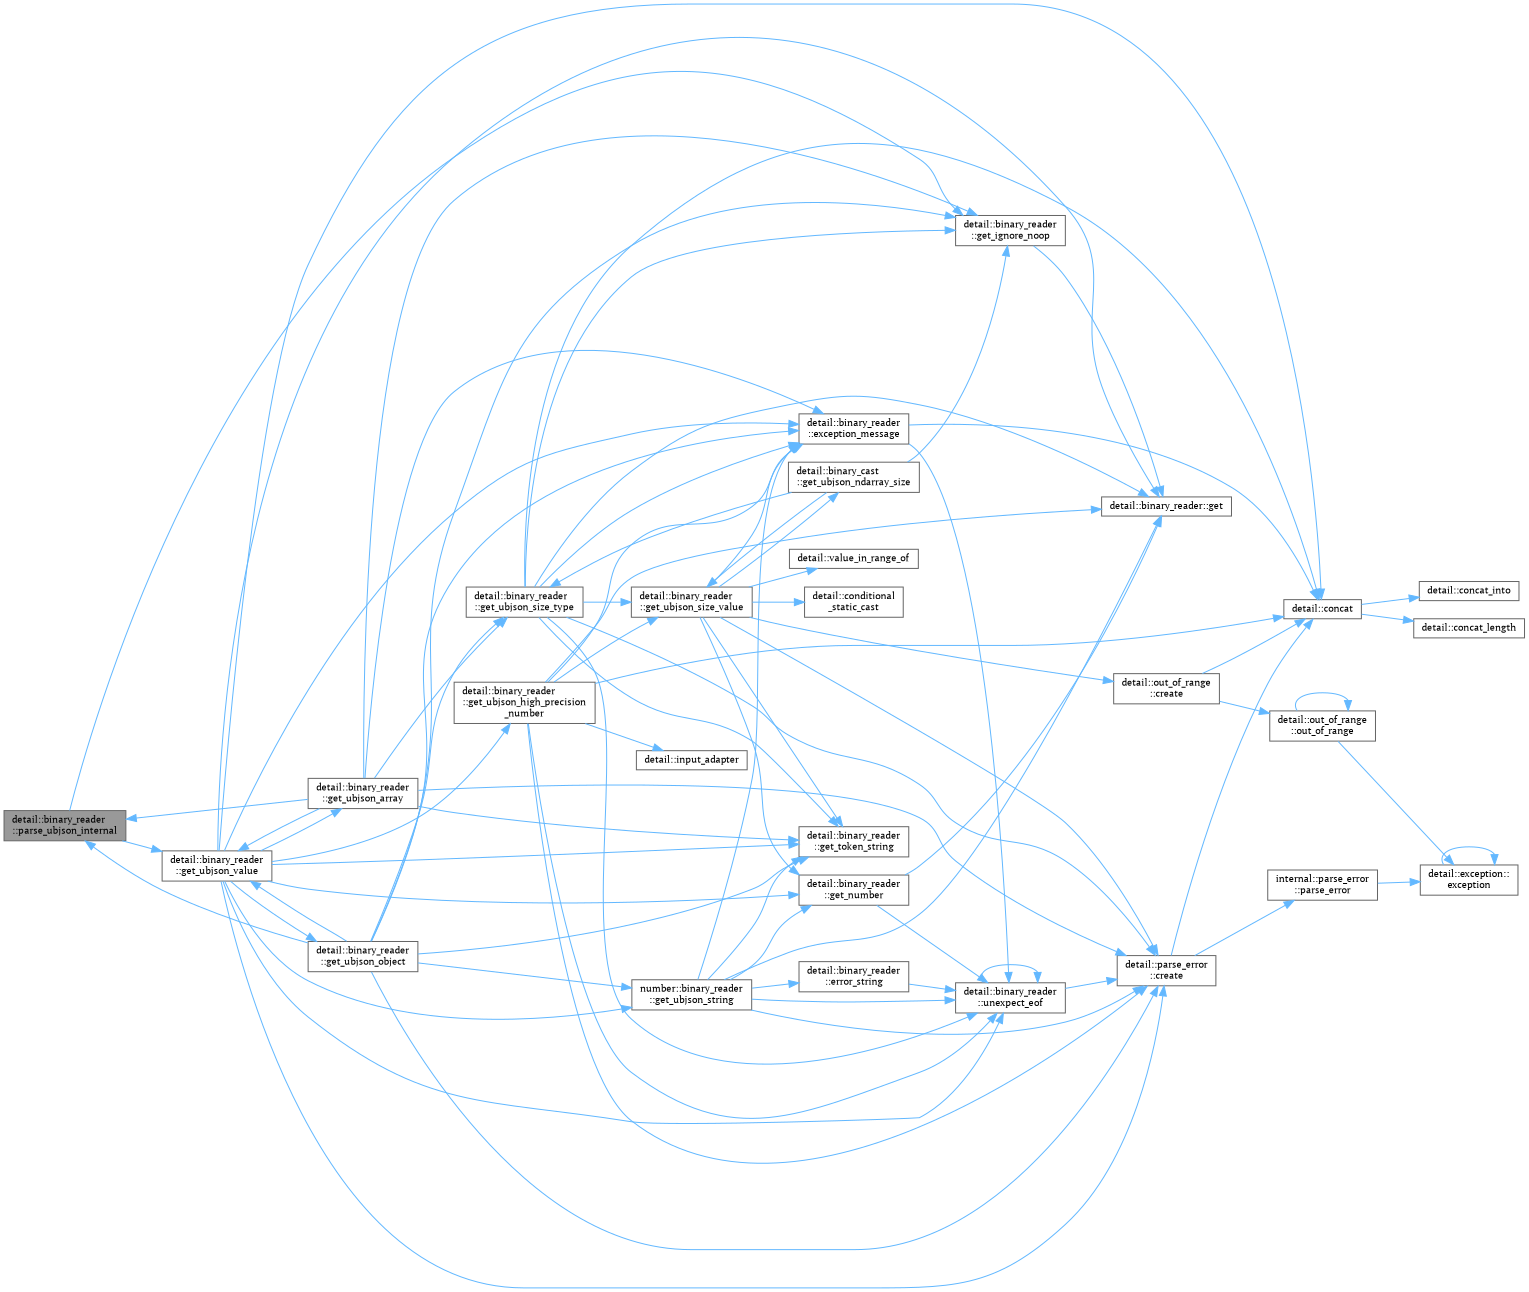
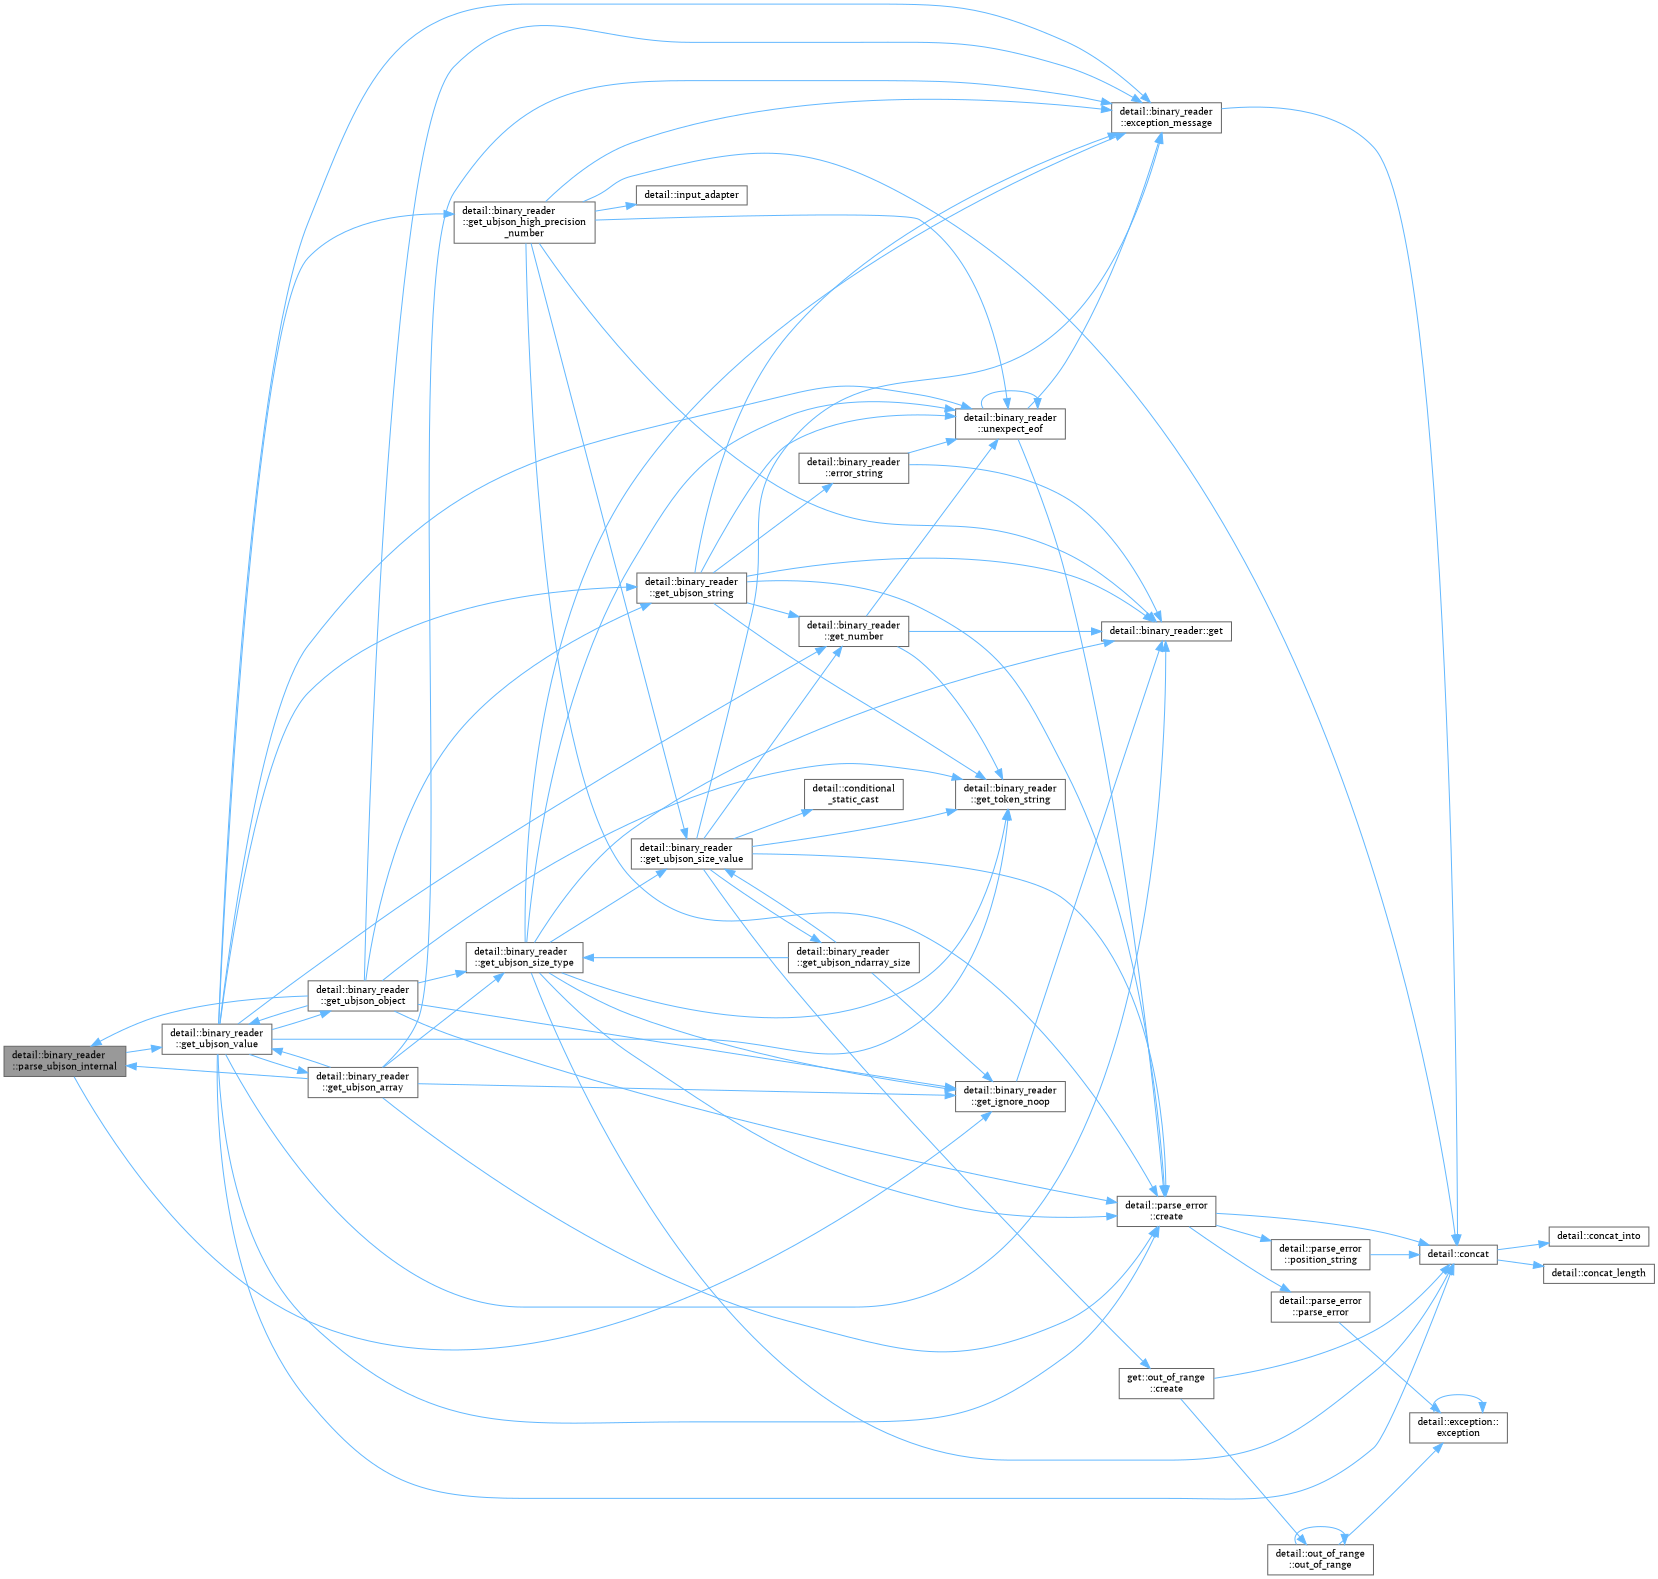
(854, 477) -> (854, 958)
none -> (1060, 495)
(854, 559) -> none
(1167, 689) -> (1167, 1384)
(987, 701) -> (1104, 290)
(593, 828) -> (956, 701)
(1323, 885) -> (1321, 1307)
(692, 995) -> (692, 588)
none -> (1321, 1255)
